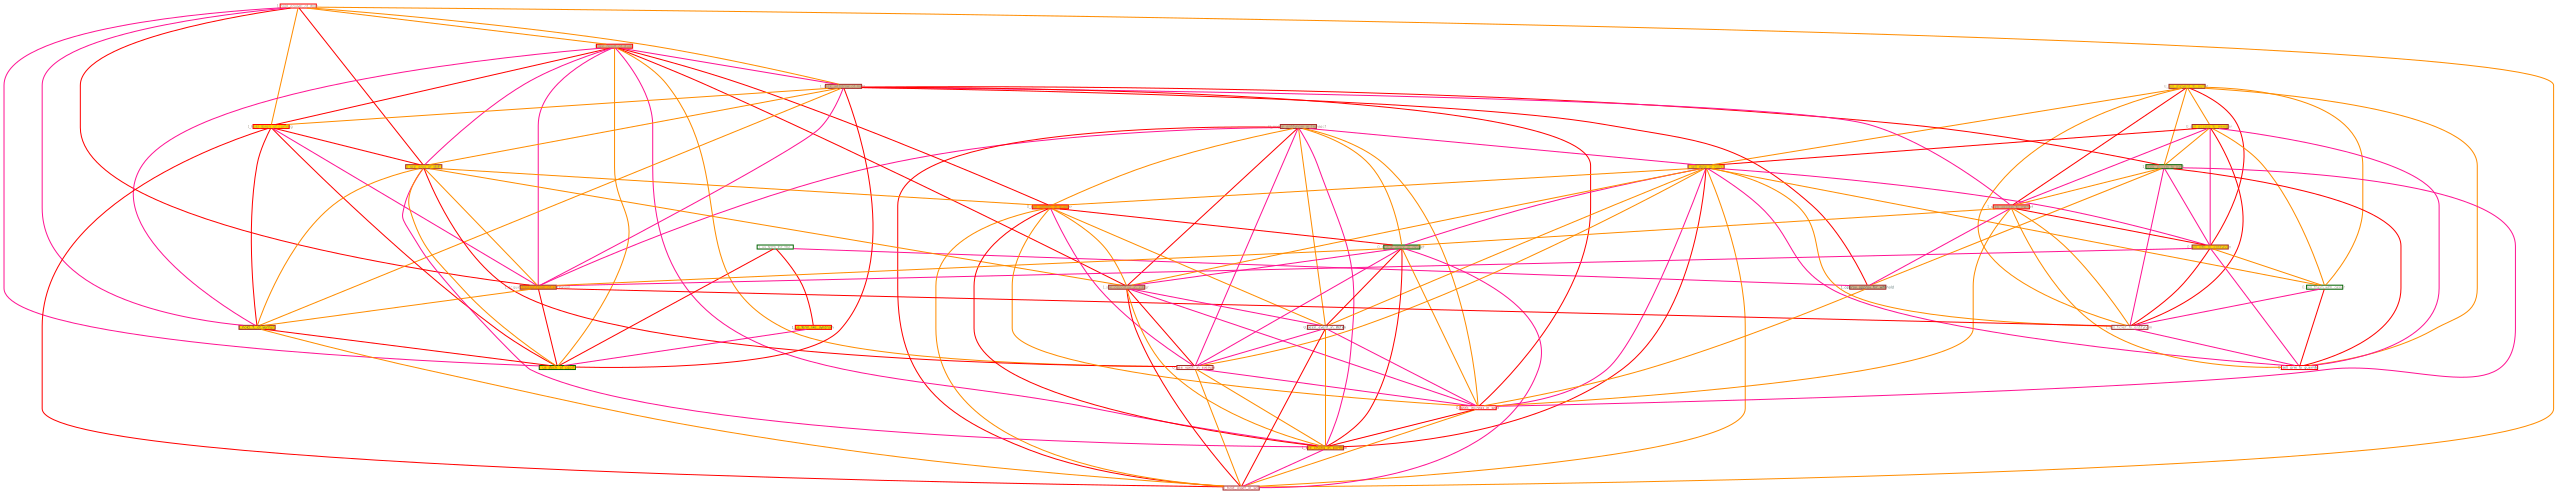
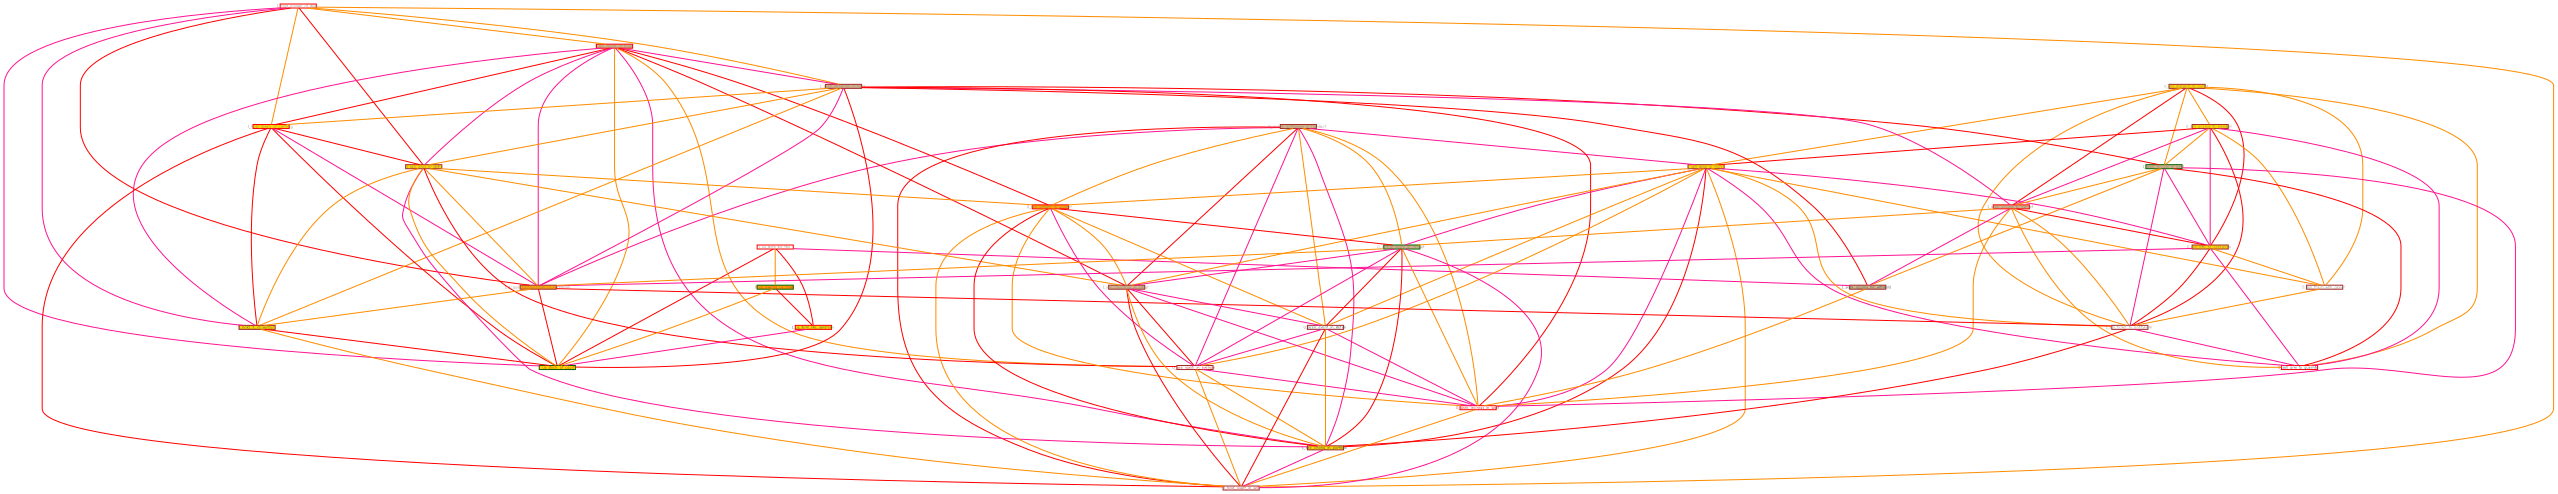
(775, 247) -> (775, 247)
none -> (775, 287)
(1868, 287) -> (1868, 287)
(2325, 287) -> (2325, 287)
(2227, 307) -> (2227, 307)
(2312, 327) -> none
(1398, 429) -> (1758, 407)
(1326, 448) -> (1326, 448)
